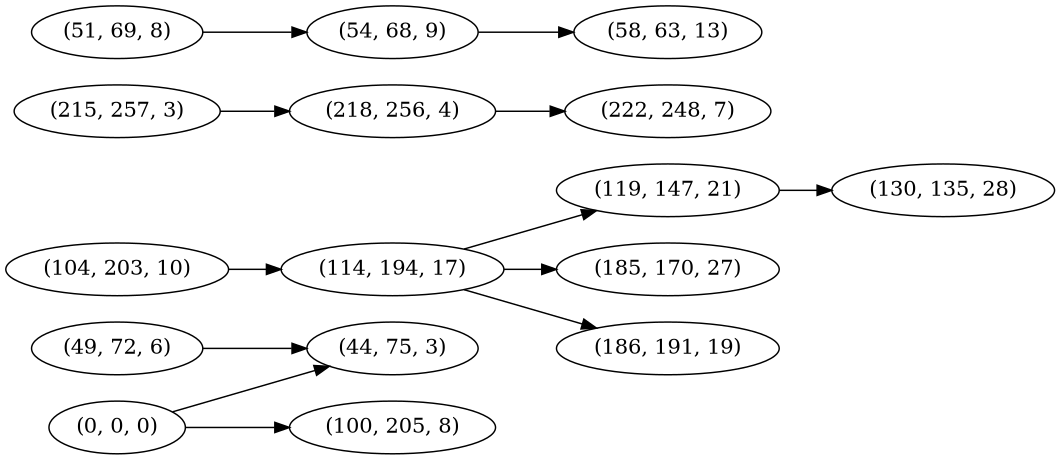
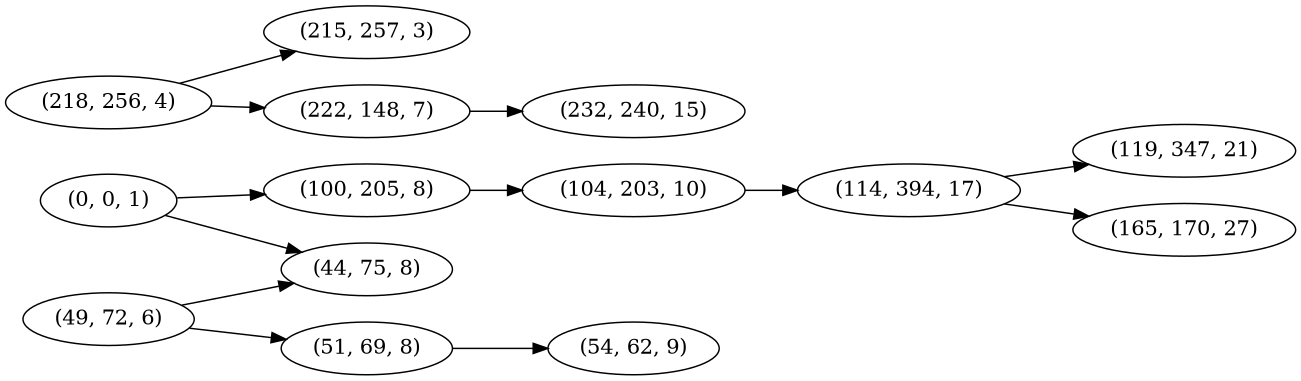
(393, 32) -> (634, 348)
(668, 32) -> none
(247, 111) -> (231, 69)
none -> (634, 111)
(668, 111) -> (367, 111)
none -> (489, 190)
(668, 190) -> (1184, 151)
(943, 190) -> none
(393, 269) -> (909, 190)
(668, 269) -> (1184, 230)
none -> (230, 333)
(393, 348) -> (367, 269)
(668, 348) -> none
(117, 427) -> (109, 201)
